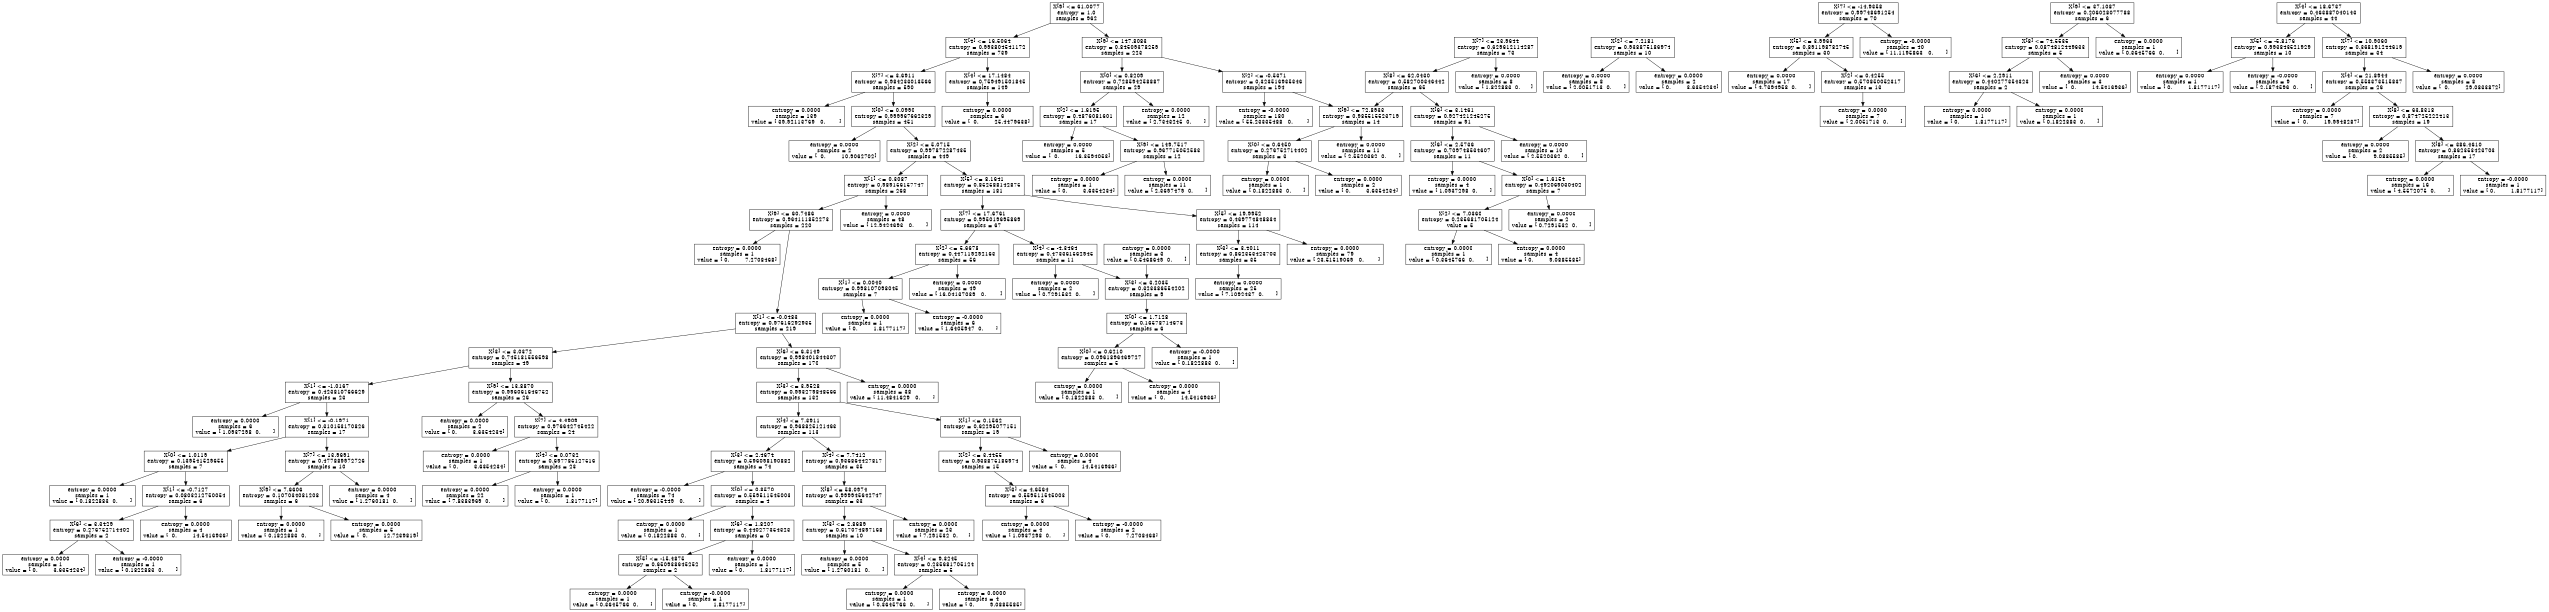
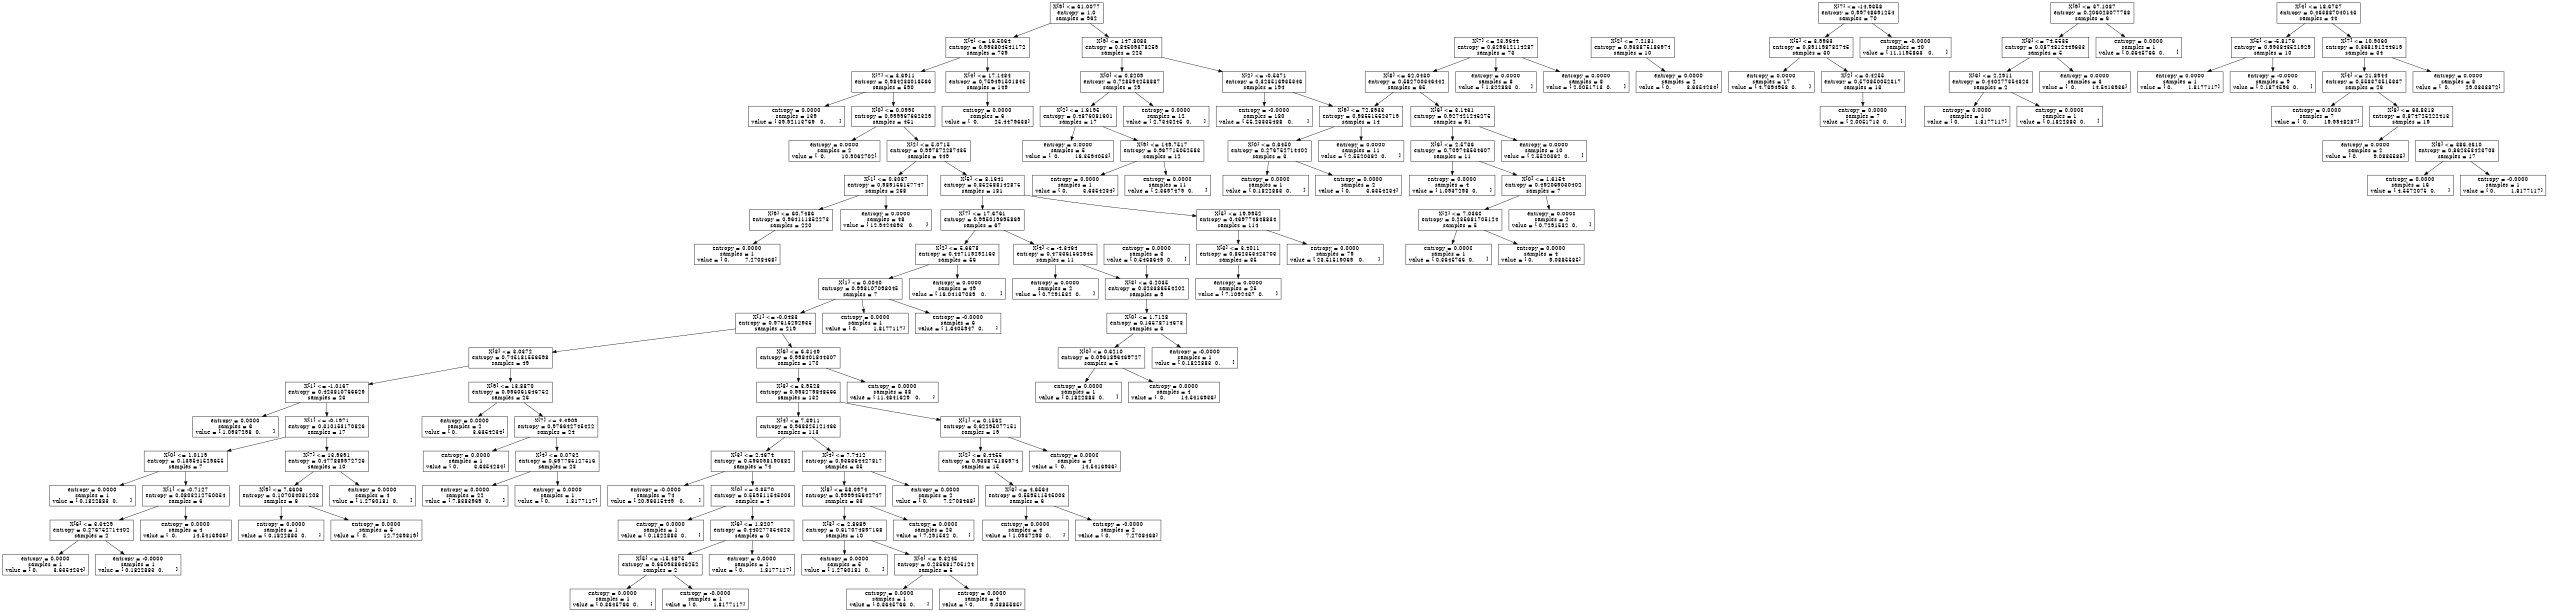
(1611, 64) -> (1539, 64)
(2432, 133) -> none
(1460, 220) -> (1460, 220)
(784, 270) -> (820, 305)
none -> (936, 496)
